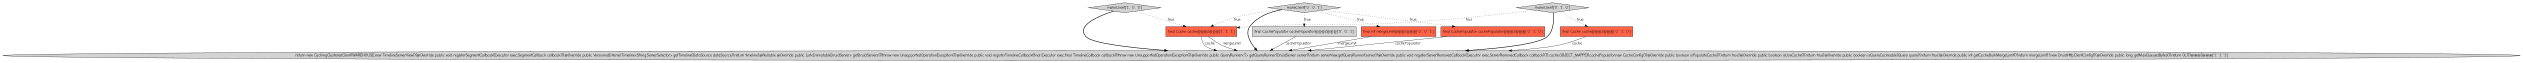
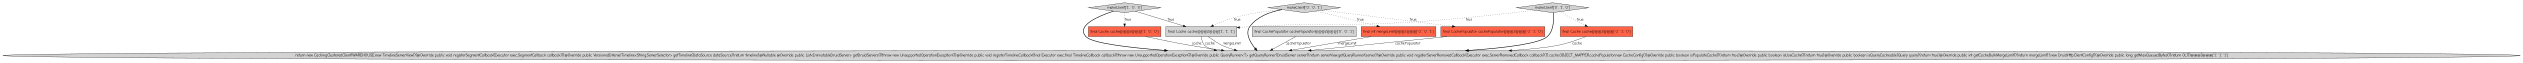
(1304, 18) -> none
(1159, 19) -> (1159, 19)
none -> (1125, 32)
(1201, 32) -> (1201, 32)
